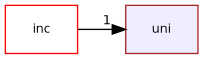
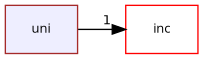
(95, 29) -> (95, 29)
